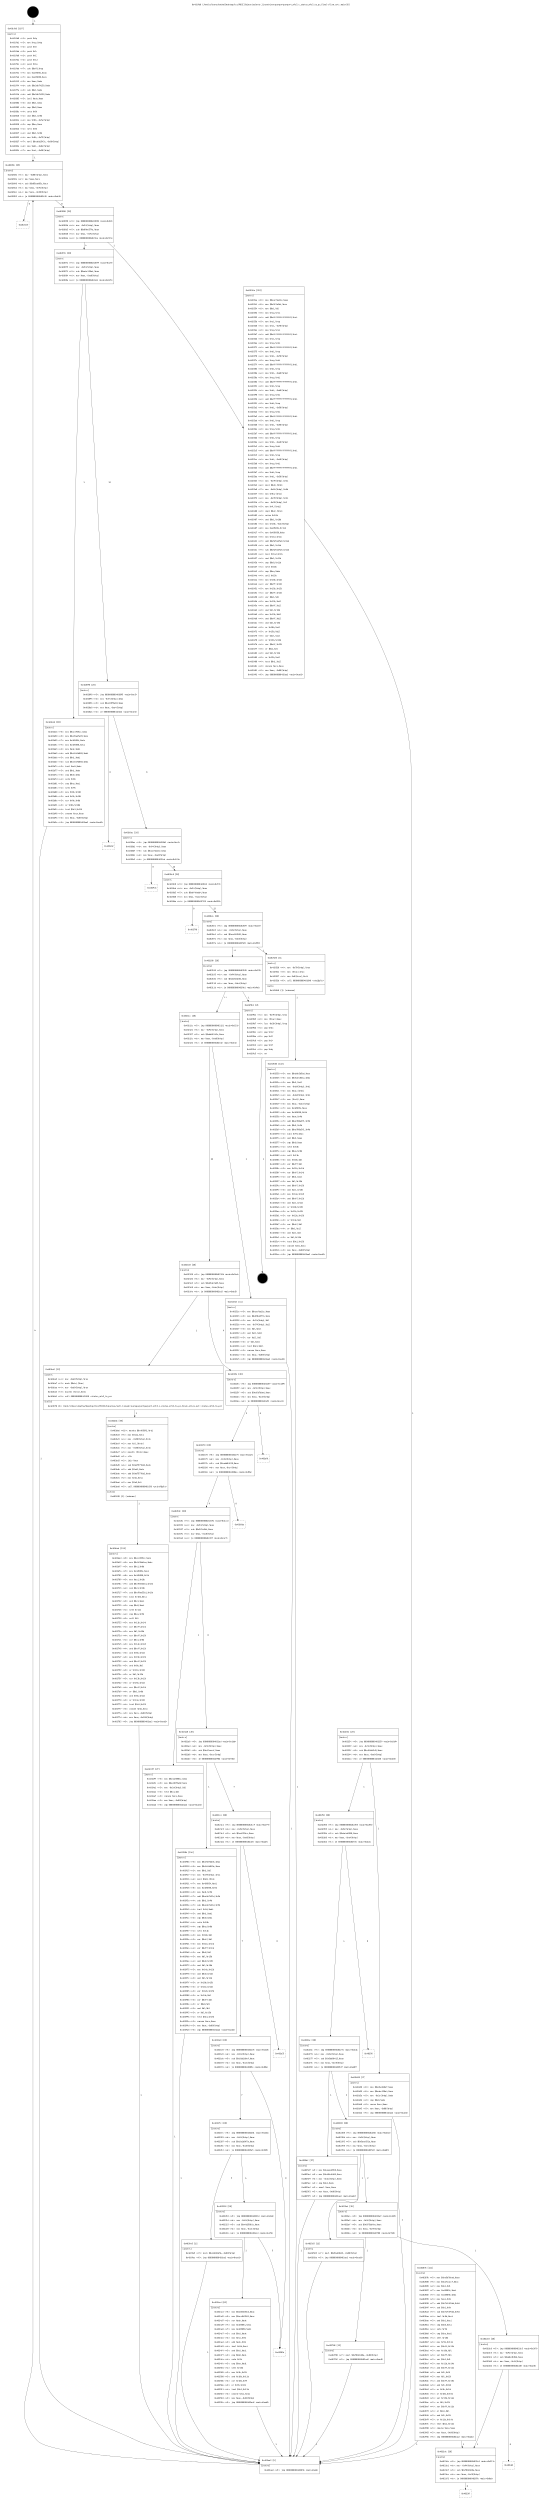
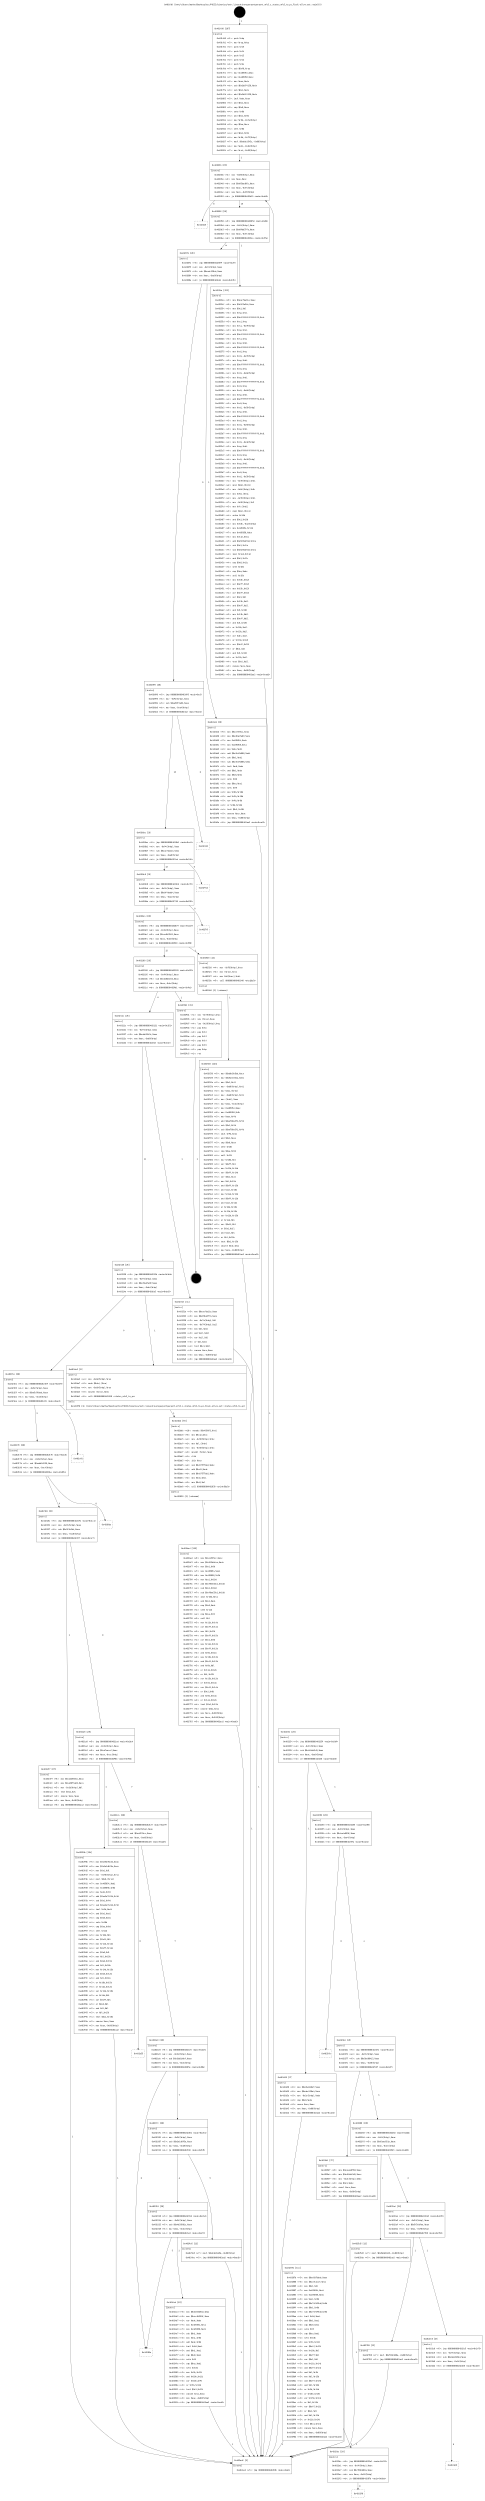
(490, 2408) -> none
